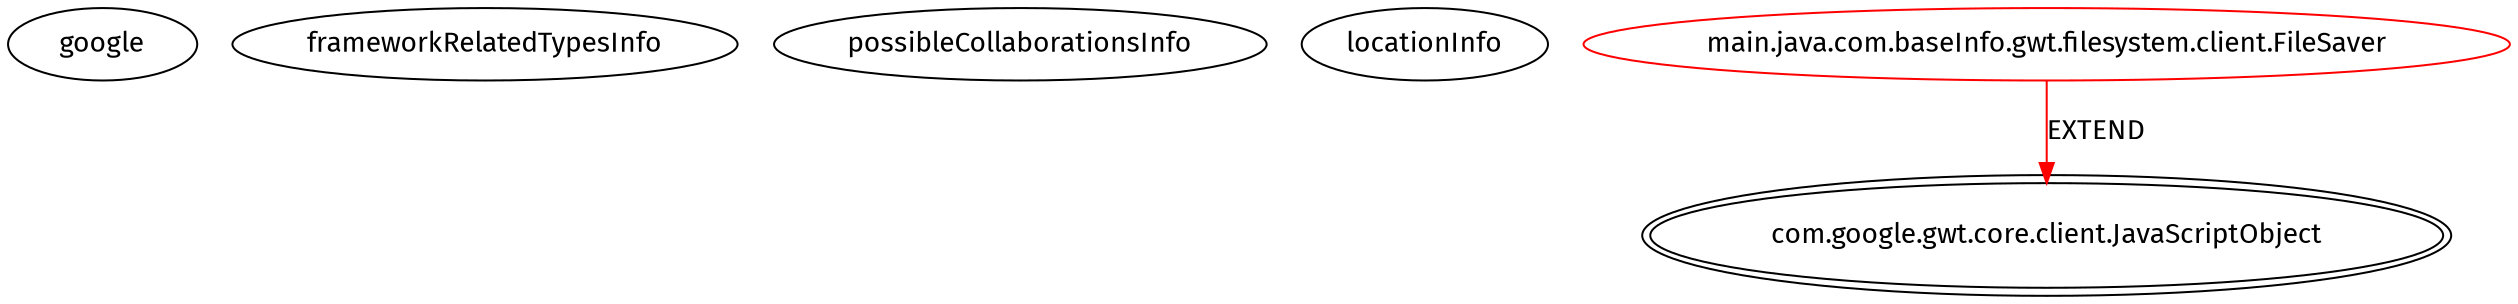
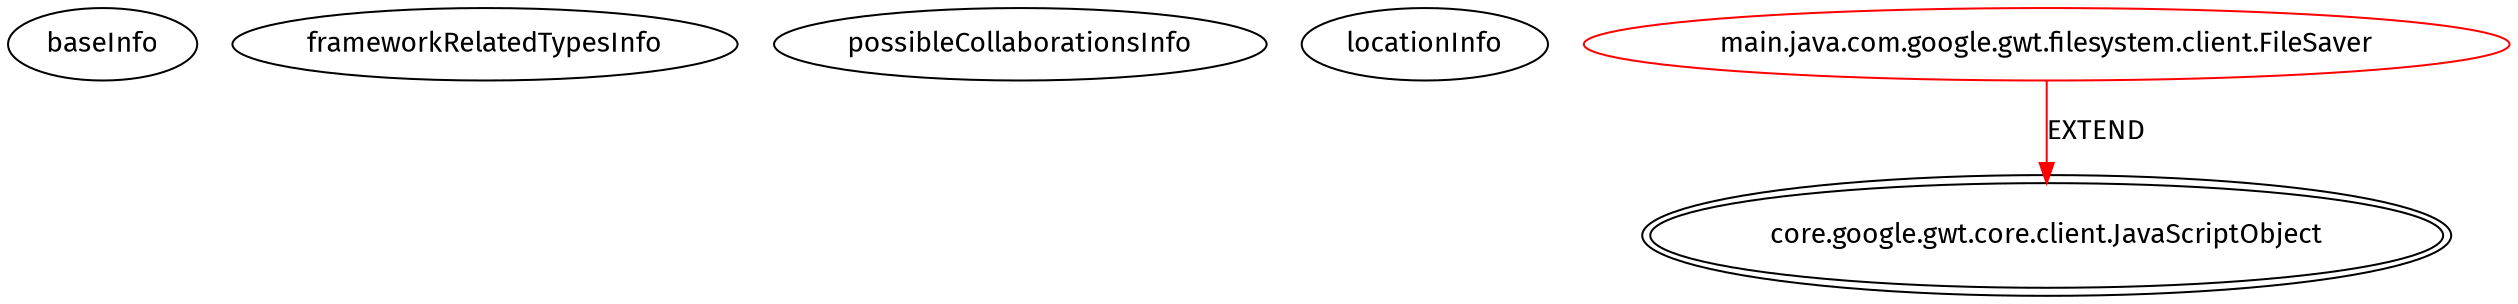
(103, 44) -> (103, 44)
(2047, 44) -> (2047, 44)
(2047, 235) -> (2047, 235)
